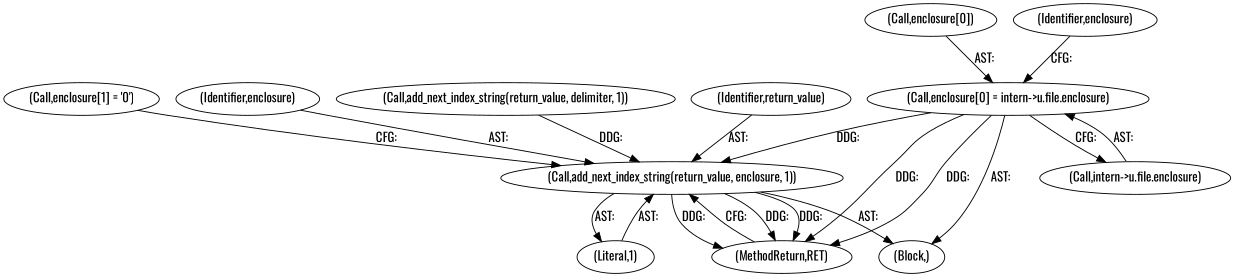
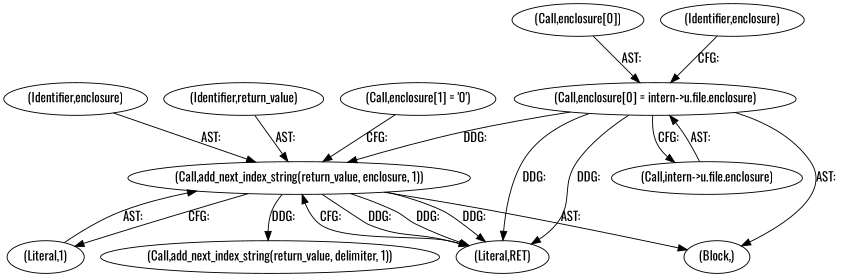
(585, 137) -> (272, 211)
(606, 218) -> (201, 218)
(782, 257) -> (503, 257)
